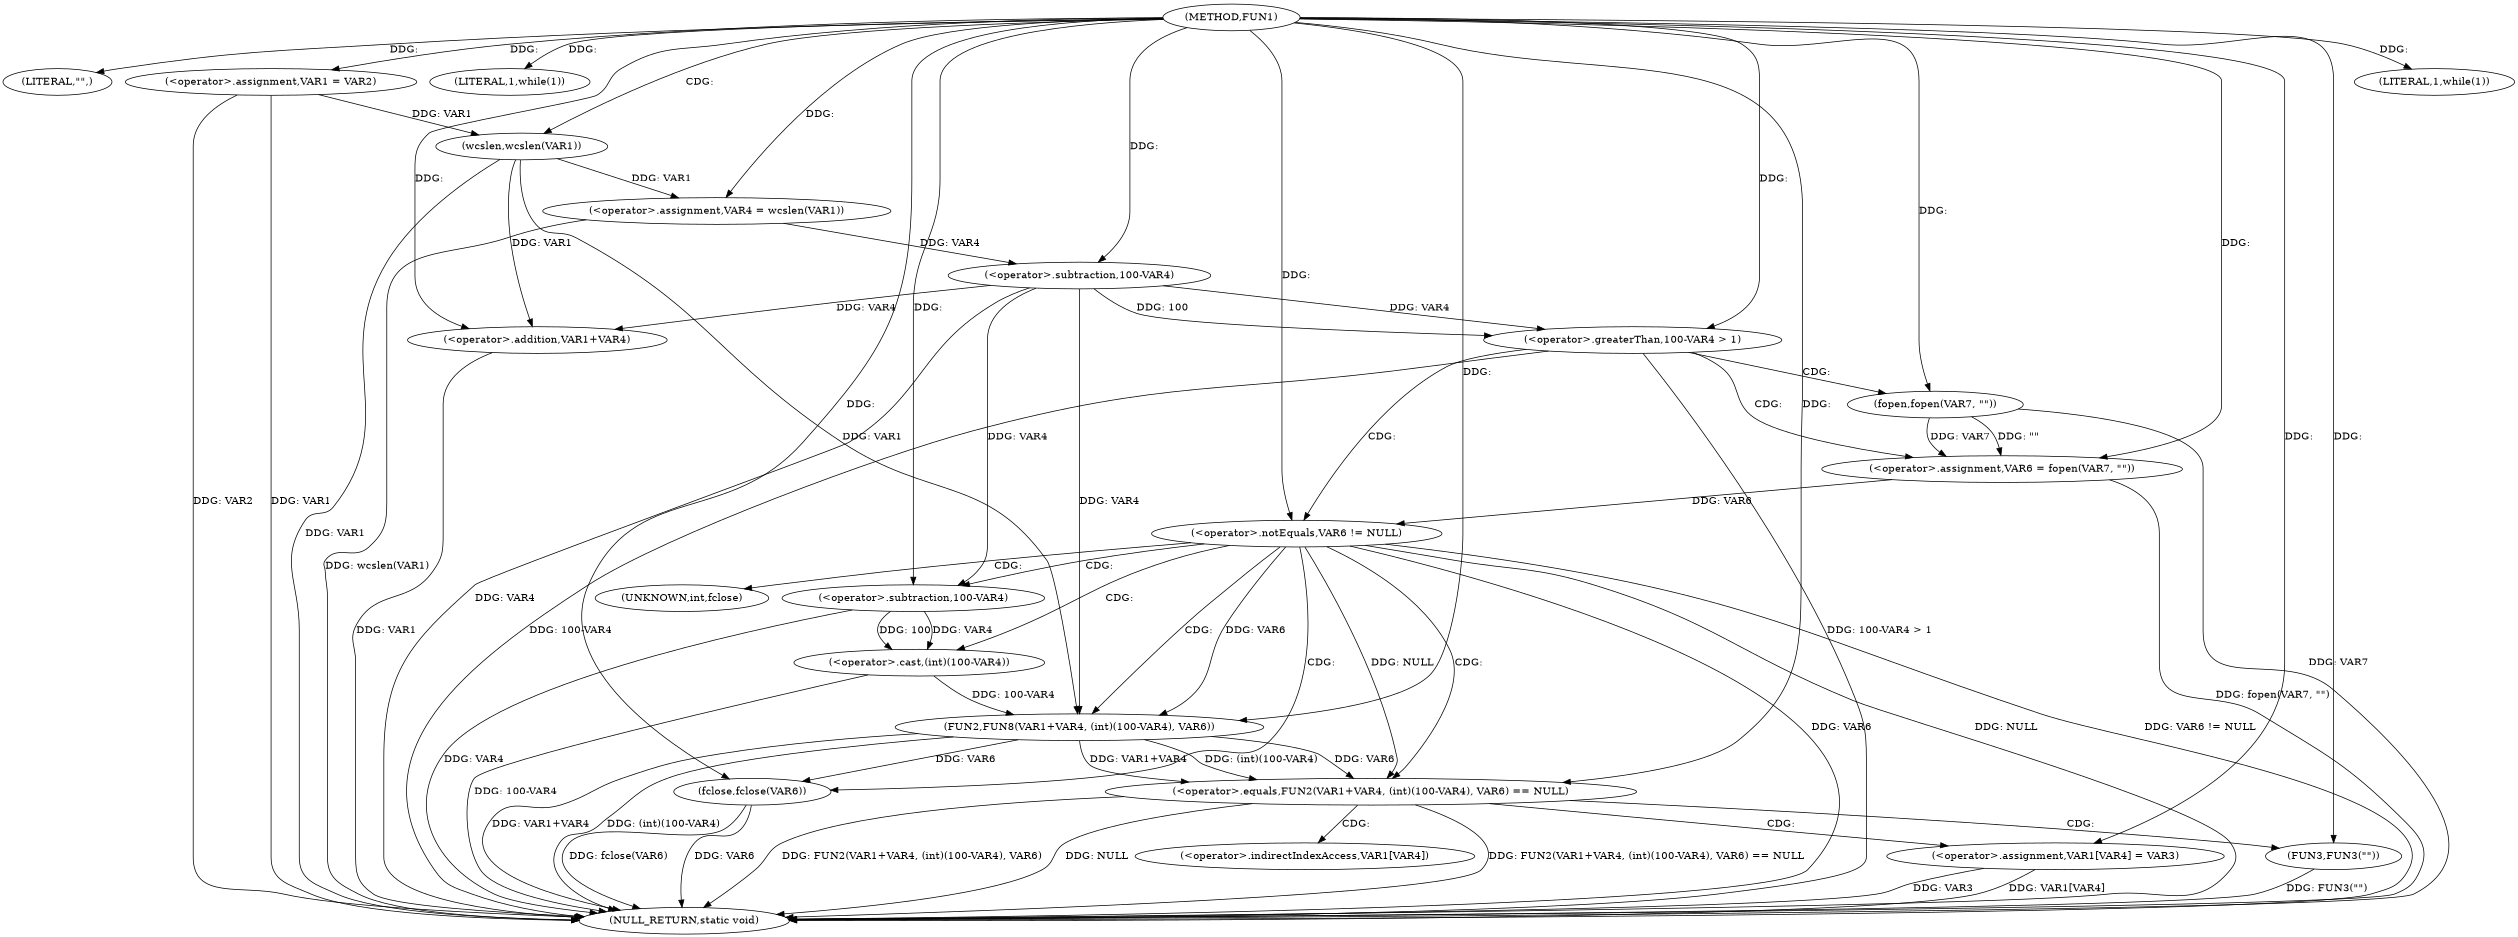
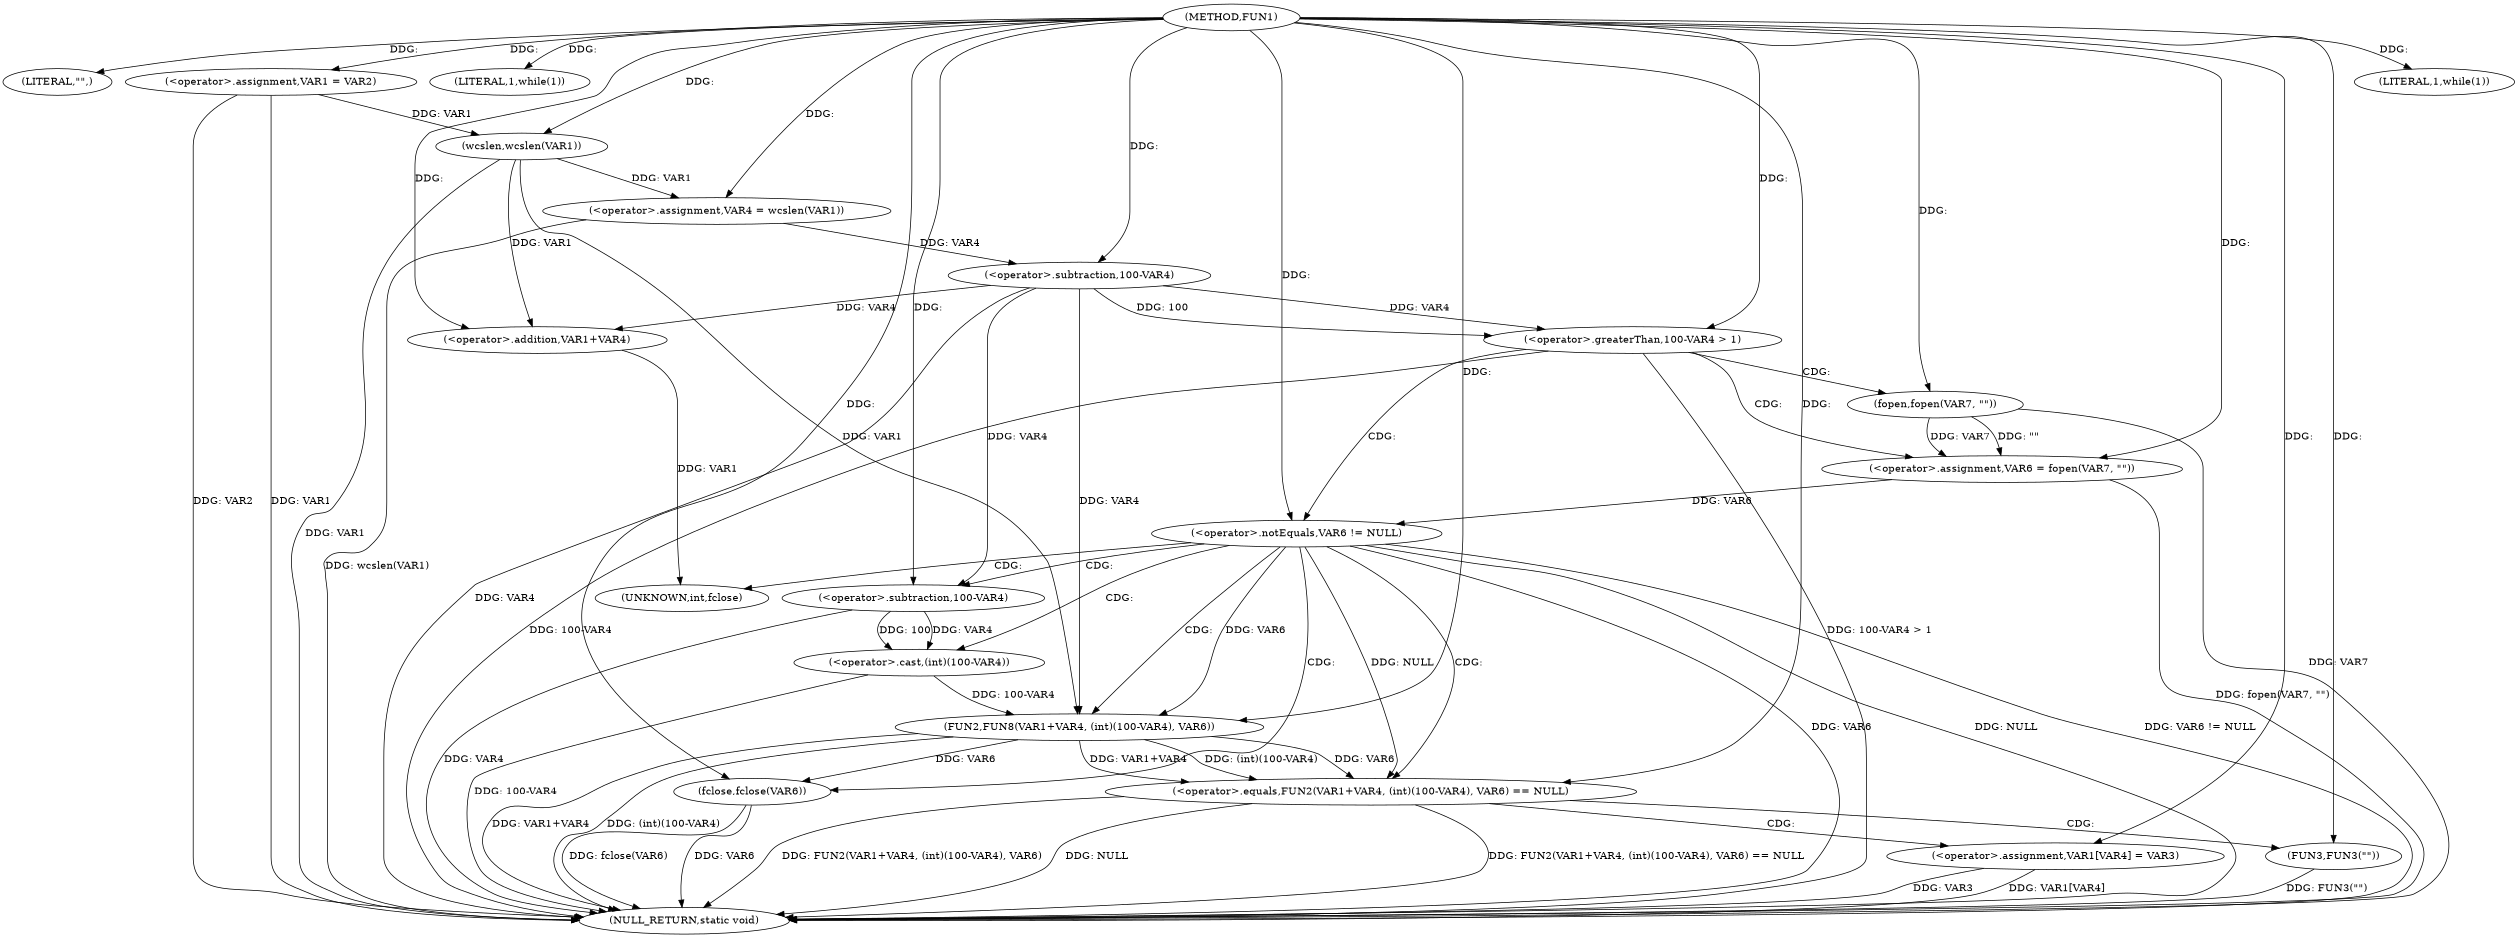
(702, 82) -> (702, 82)
(356, 694) -> (678, 449)
(1305, 856) -> none
